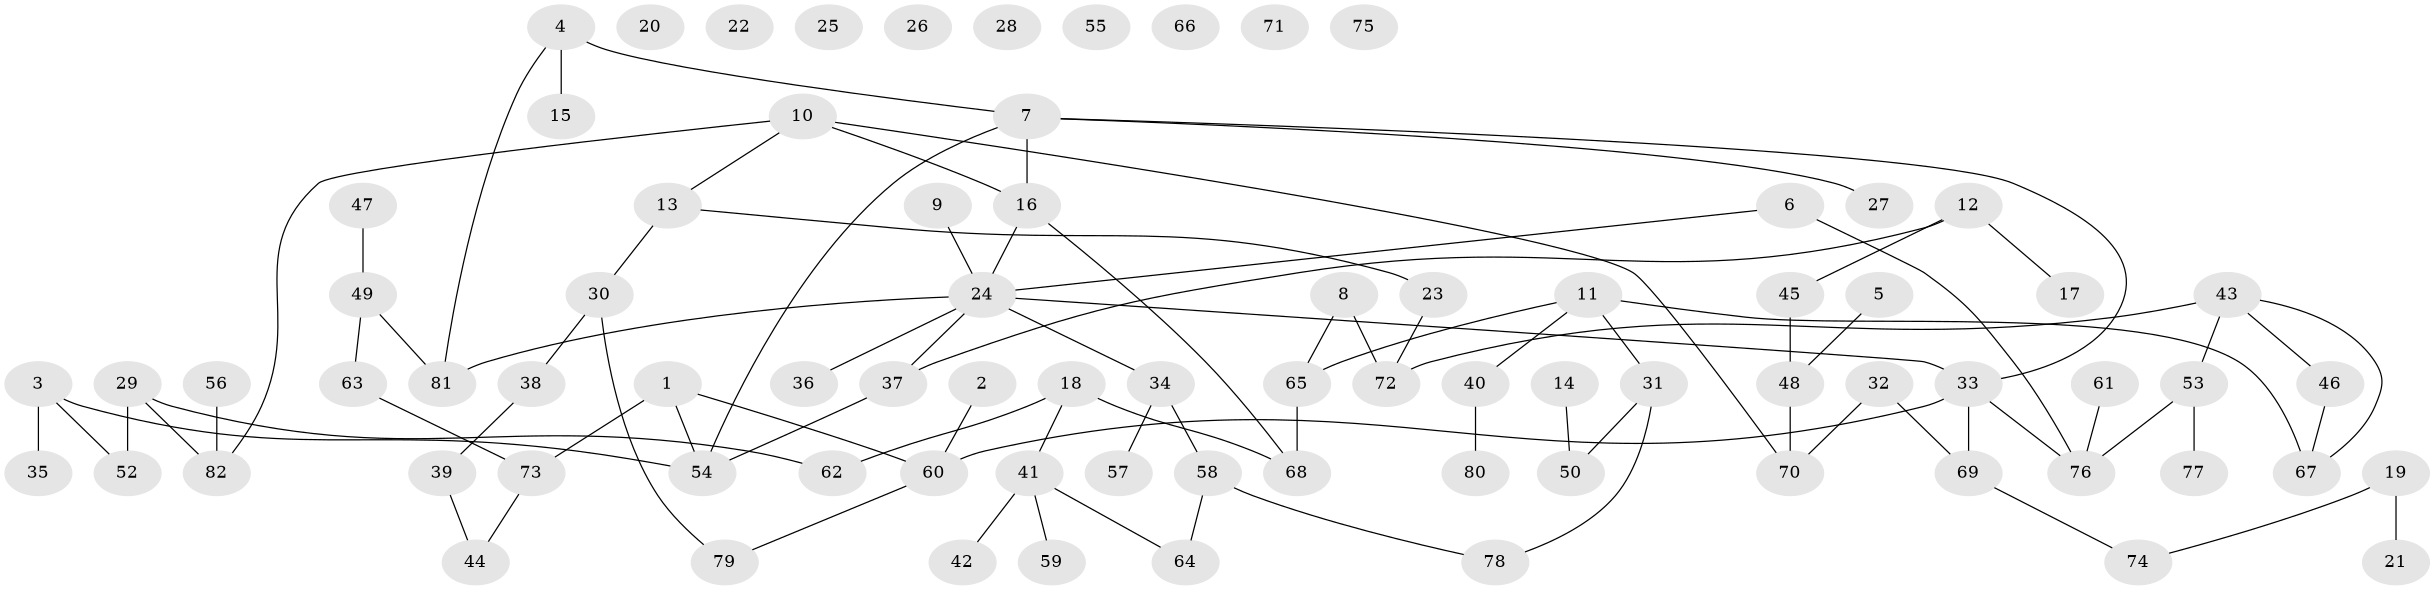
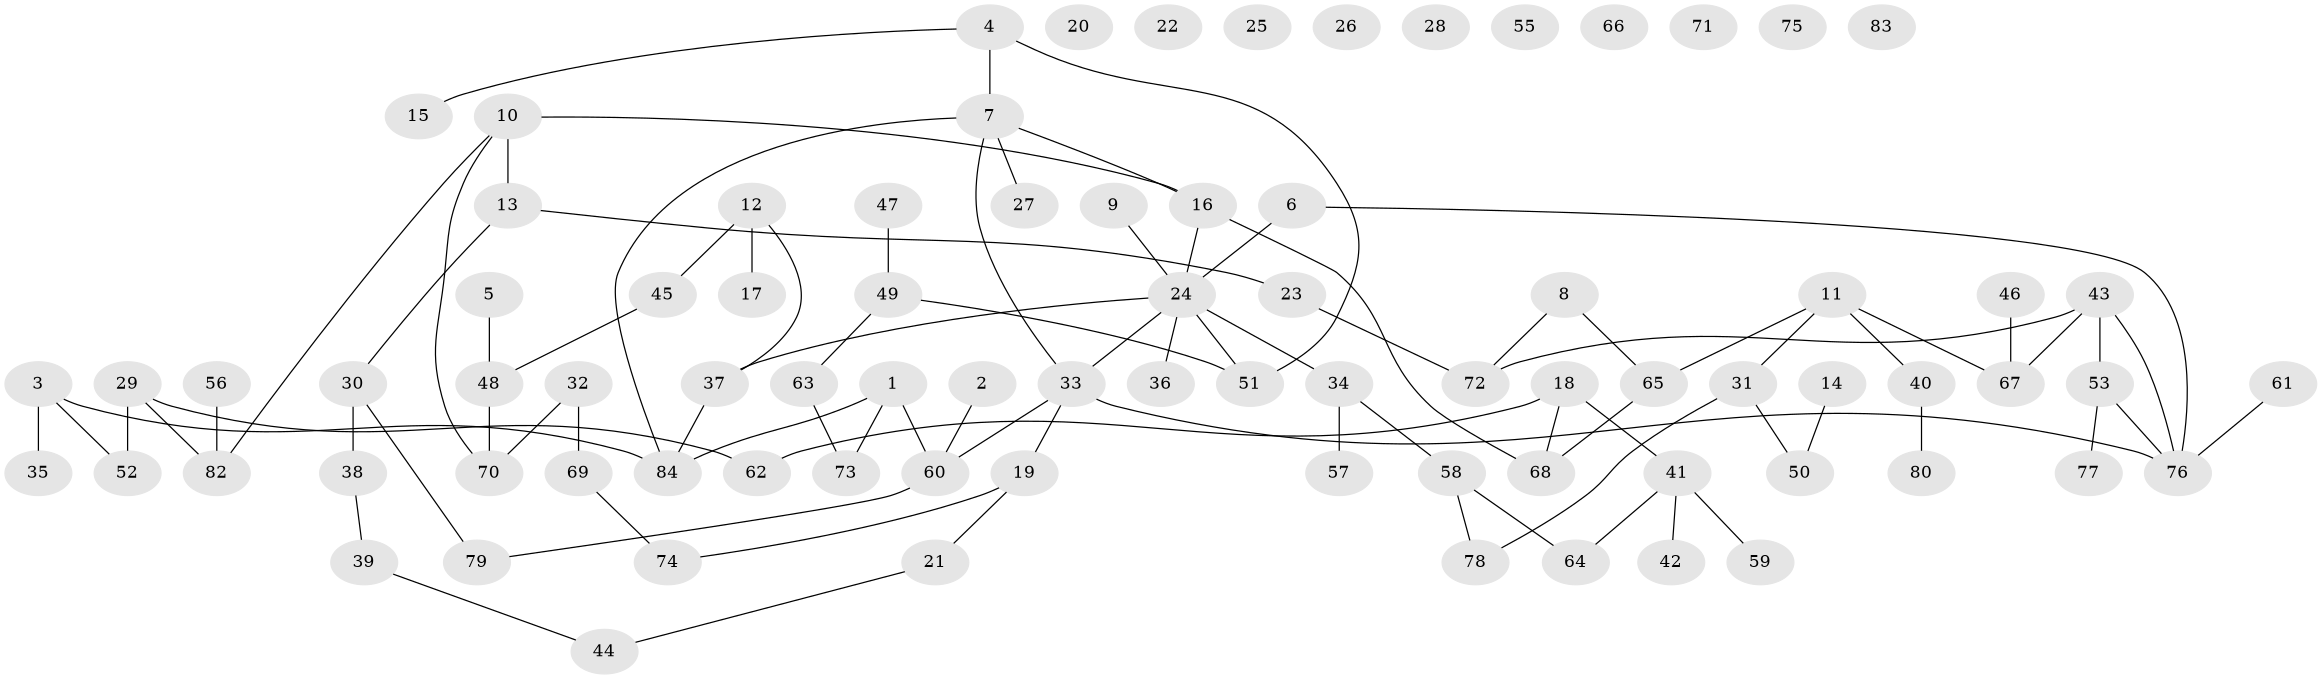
none -> (1882, 27)
(2279, 340) -> (2152, 380)
(442, 384) -> (1250, 384)
(1969, 429) -> (1047, 430)
(702, 473) -> (668, 473)
(504, 518) -> (770, 607)
